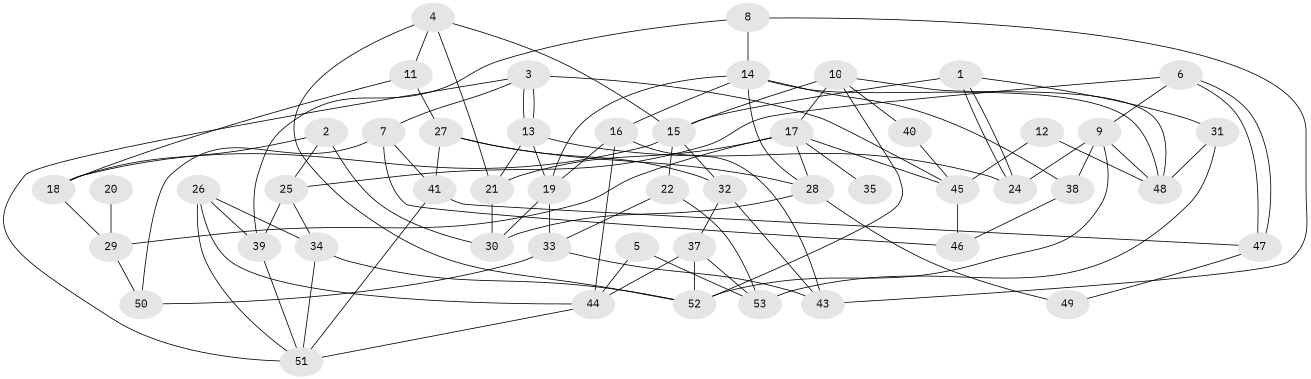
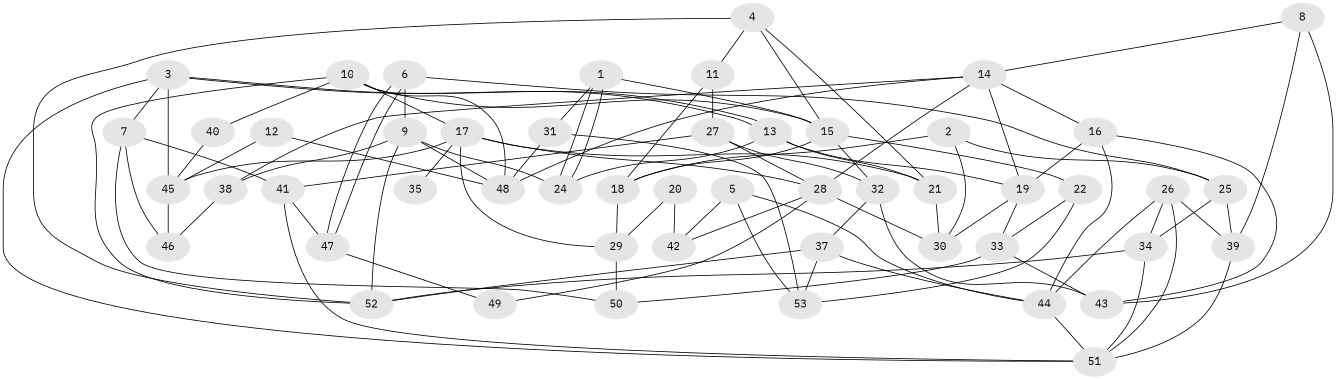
none -> (674, 247)
